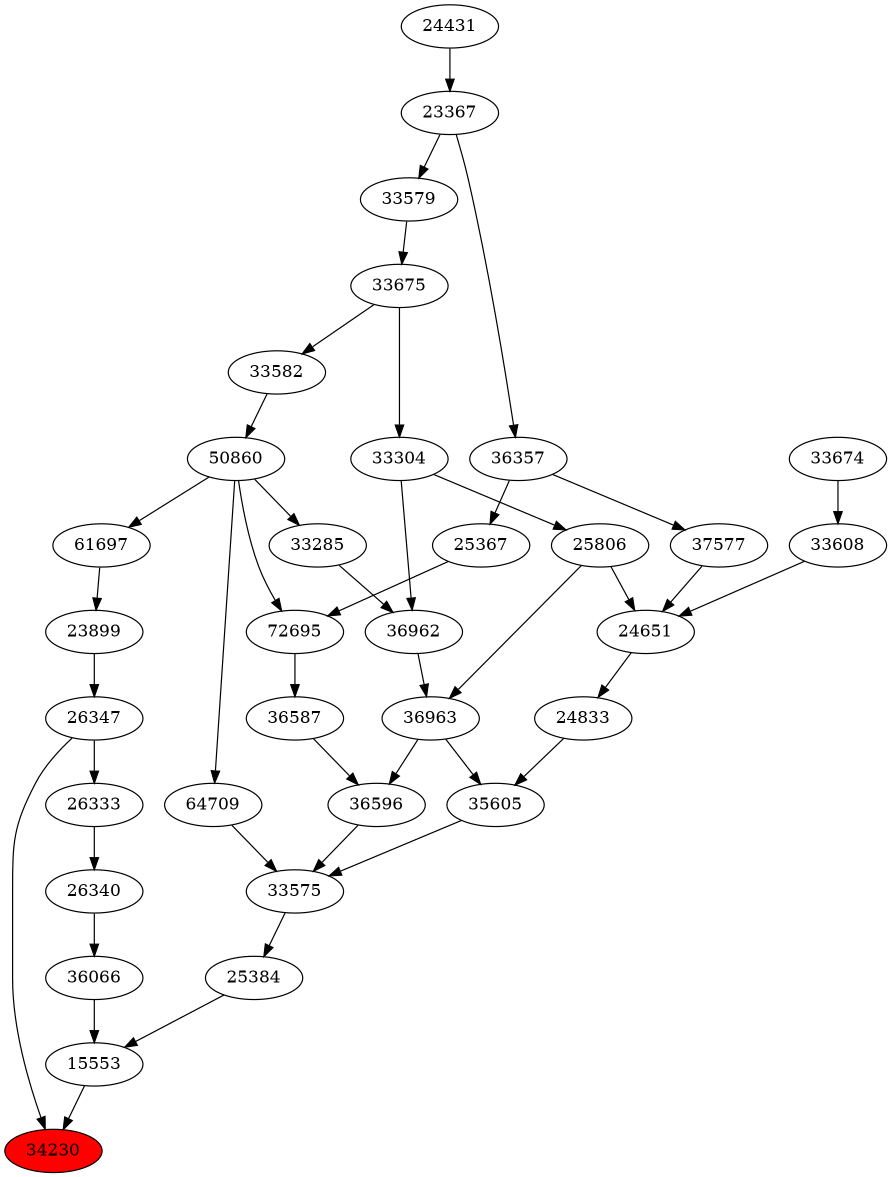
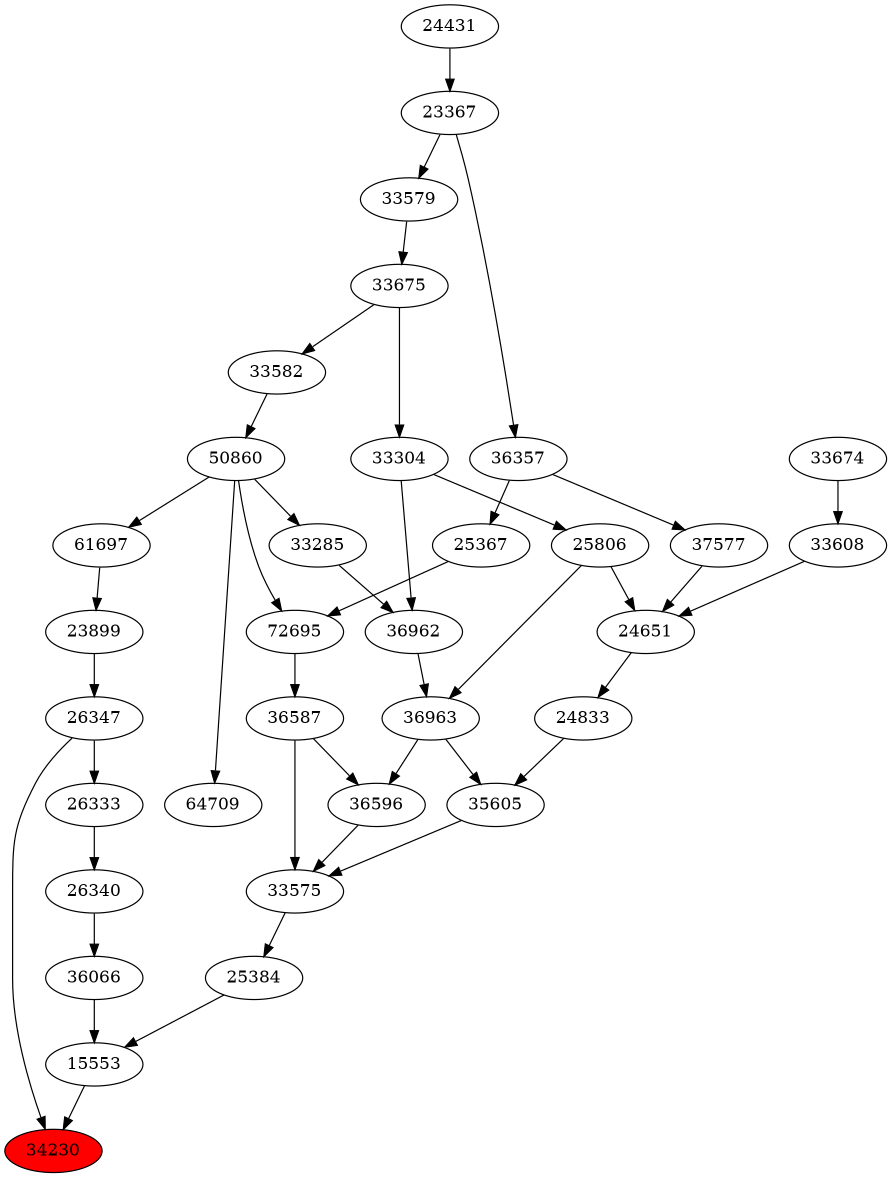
(250, 844) -> (295, 799)
